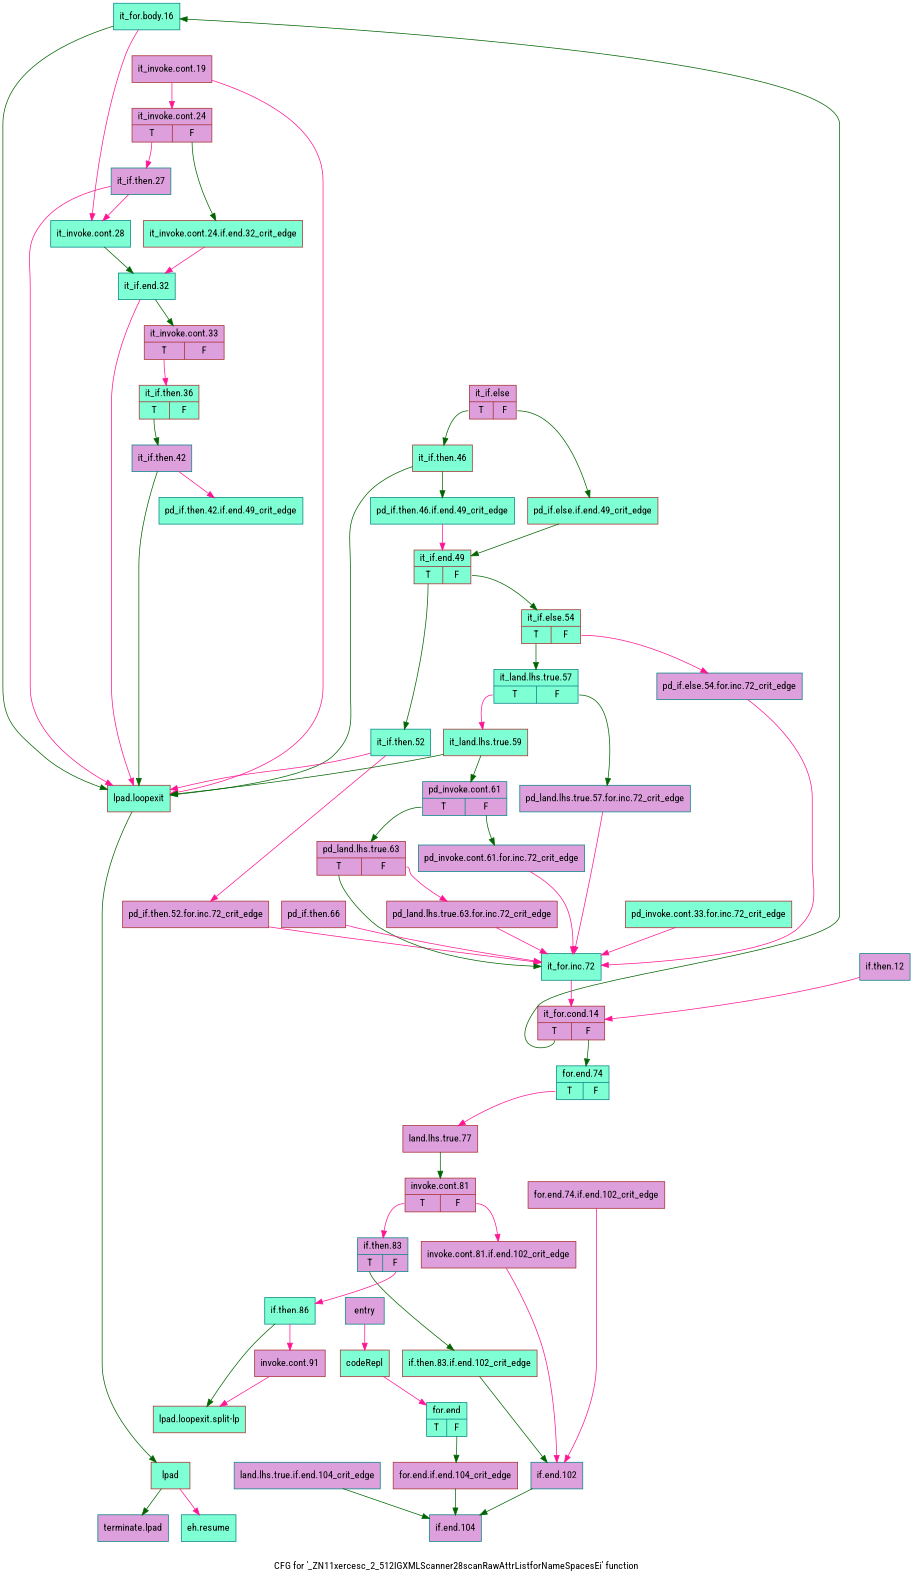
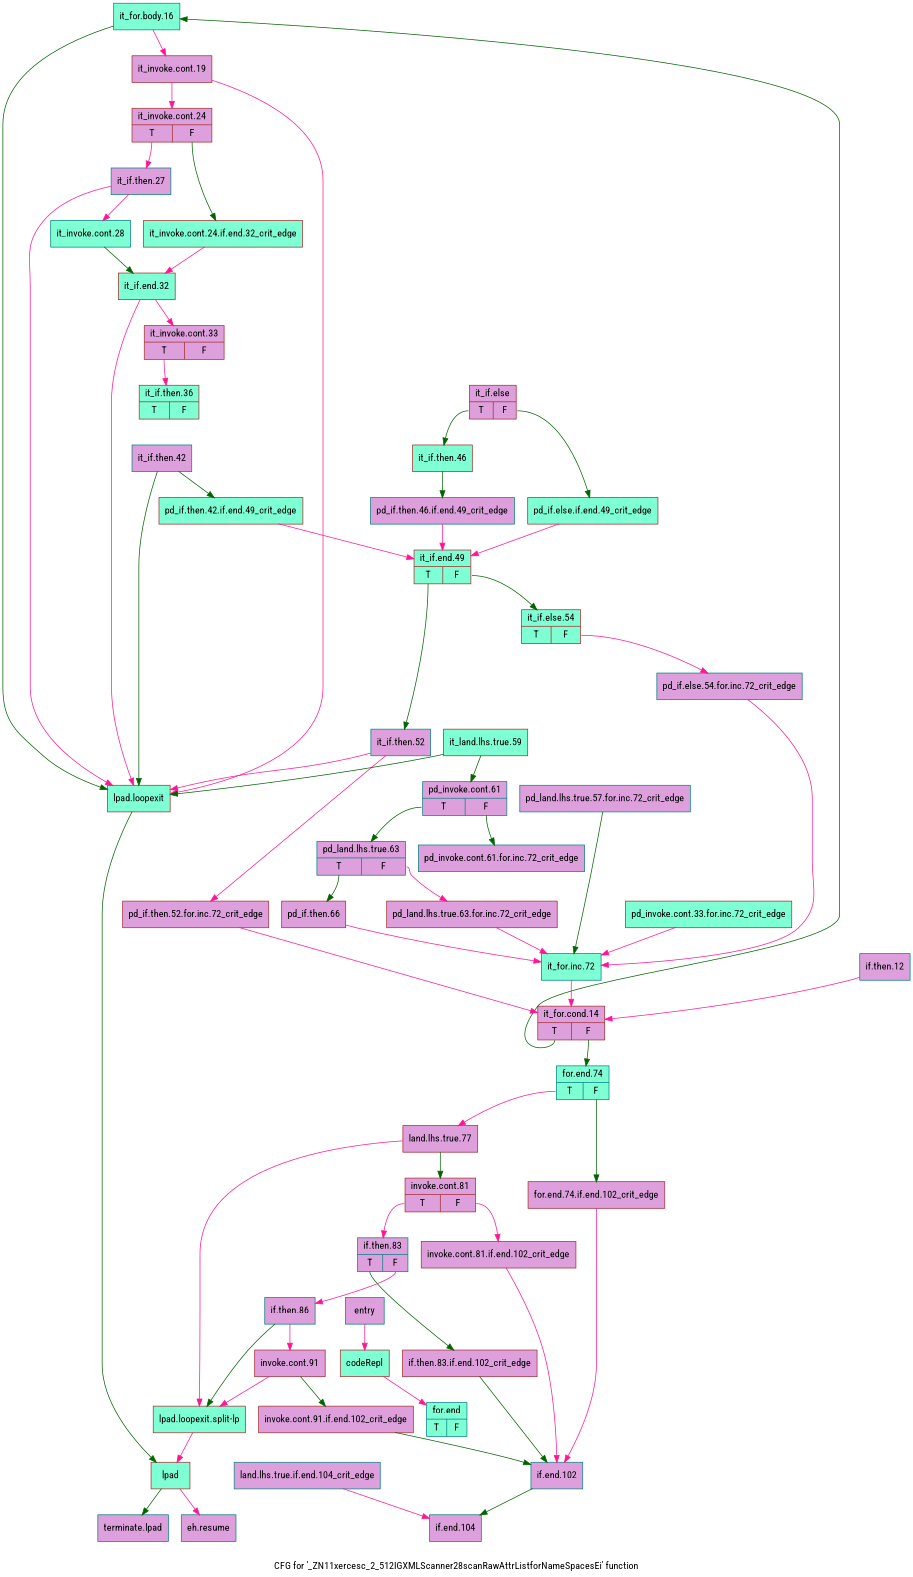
(107, 119) -> (158, 40)
(147, 286) -> (147, 286)
(162, 310) -> (162, 310)
(155, 429) -> none
(194, 482) -> (194, 482)
(231, 511) -> (231, 511)
(442, 511) -> (442, 511)
(519, 539) -> (519, 539)
none -> (343, 540)
(350, 679) -> none
(536, 686) -> none
(401, 742) -> (401, 742)
(361, 858) -> (361, 858)
(590, 879) -> (590, 879)
(564, 902) -> none
(401, 945) -> (385, 969)
(455, 956) -> (337, 886)
none -> (596, 1137)
none -> (219, 1204)
(290, 1311) -> (290, 1311)
(470, 1363) -> (470, 1363)
none -> (336, 1419)
none -> (187, 1444)
(455, 1476) -> none
(383, 1502) -> (383, 1502)
(209, 1528) -> (209, 1528)
